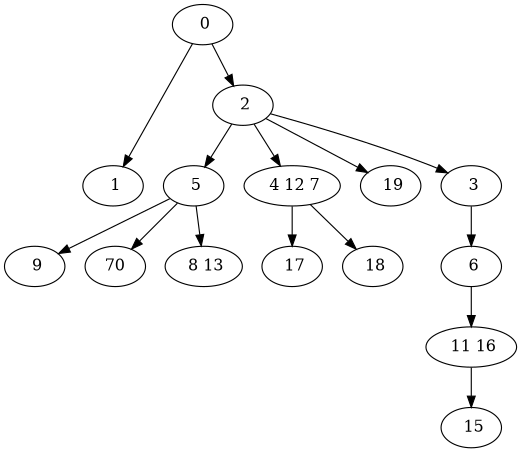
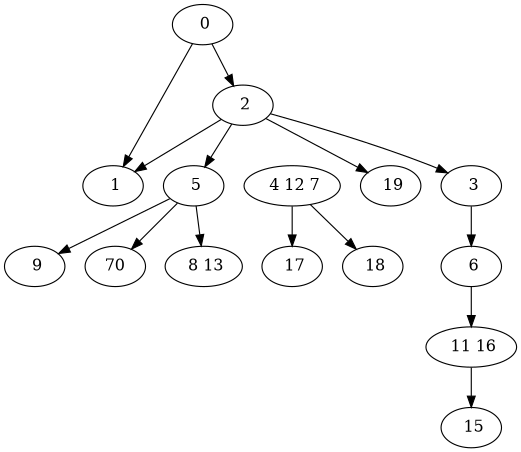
(264, 140) -> (183, 143)
